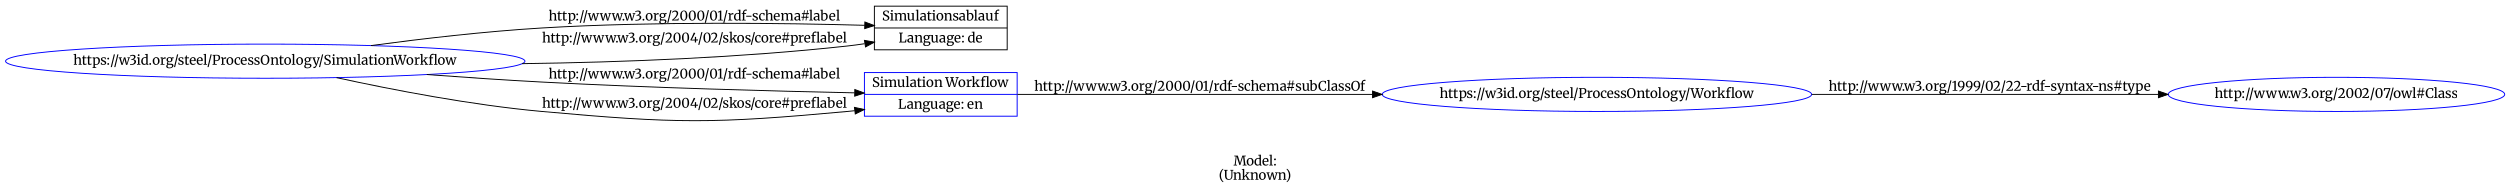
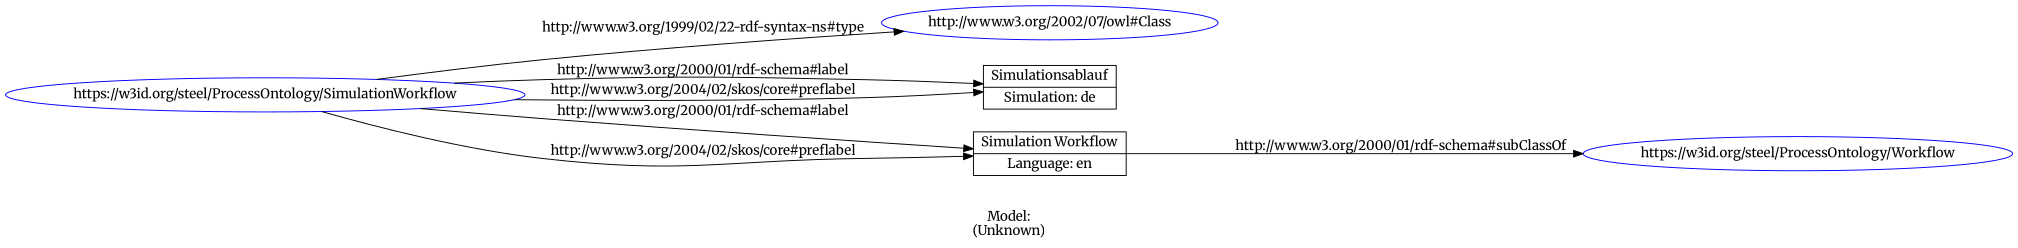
(941, 38) -> (1050, 98)
(941, 94) -> (1050, 154)
(1985, 94) -> (635, 51)
